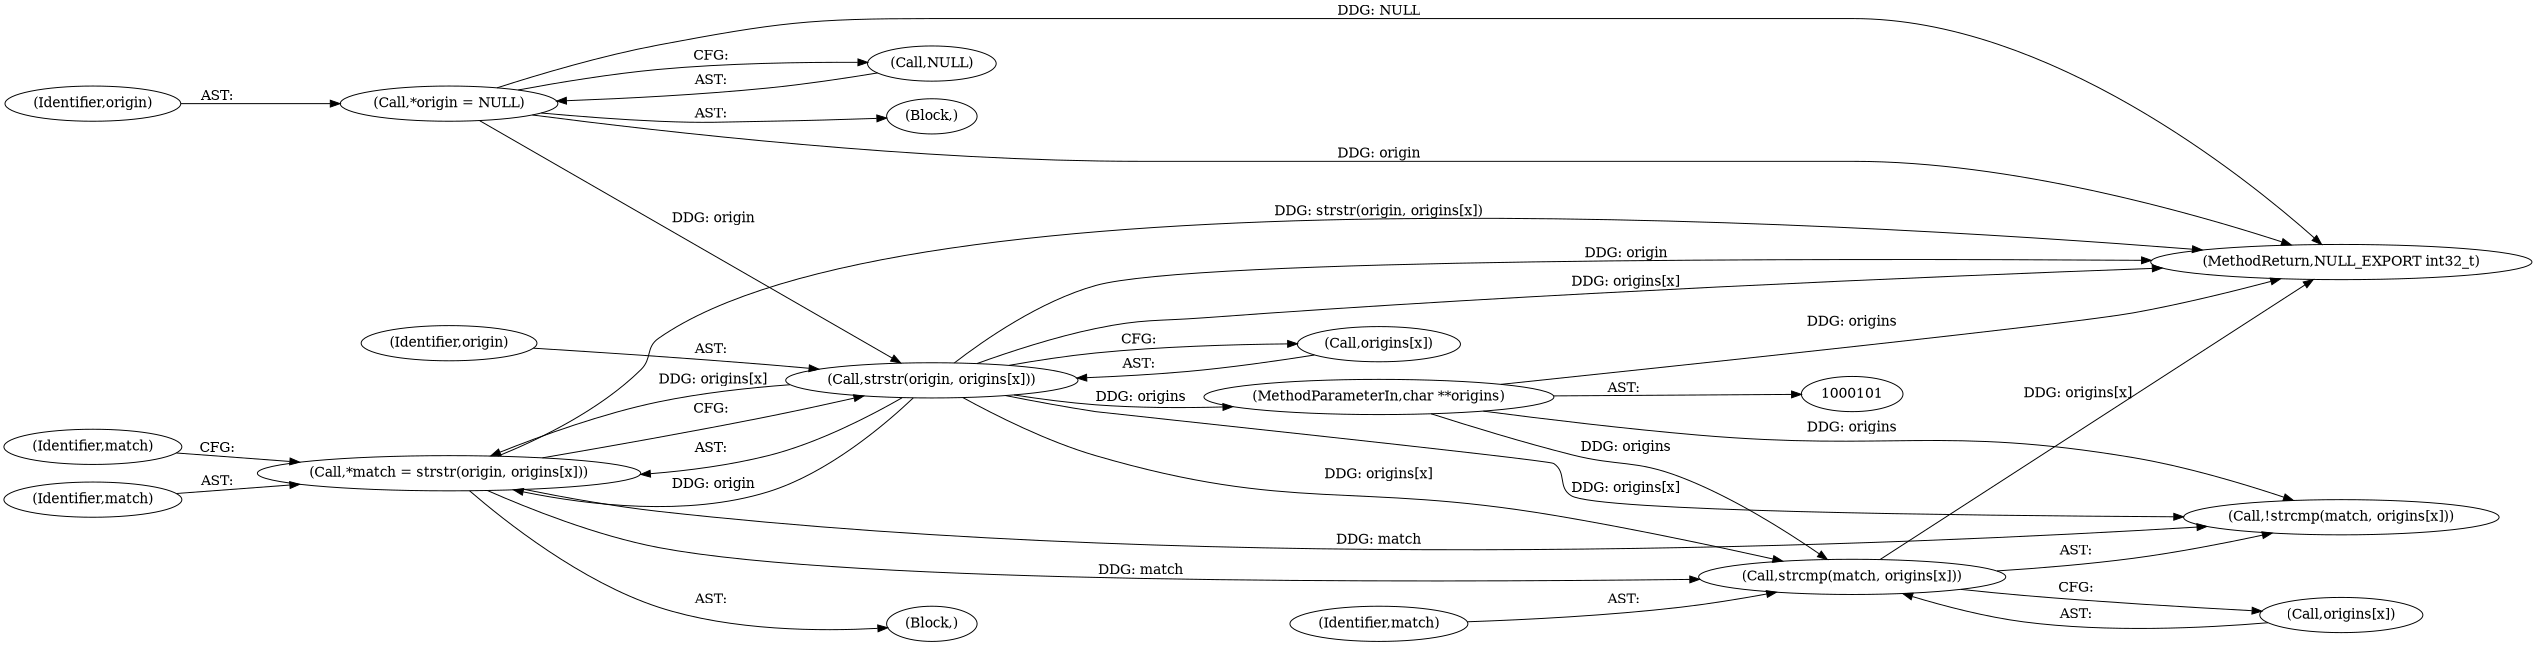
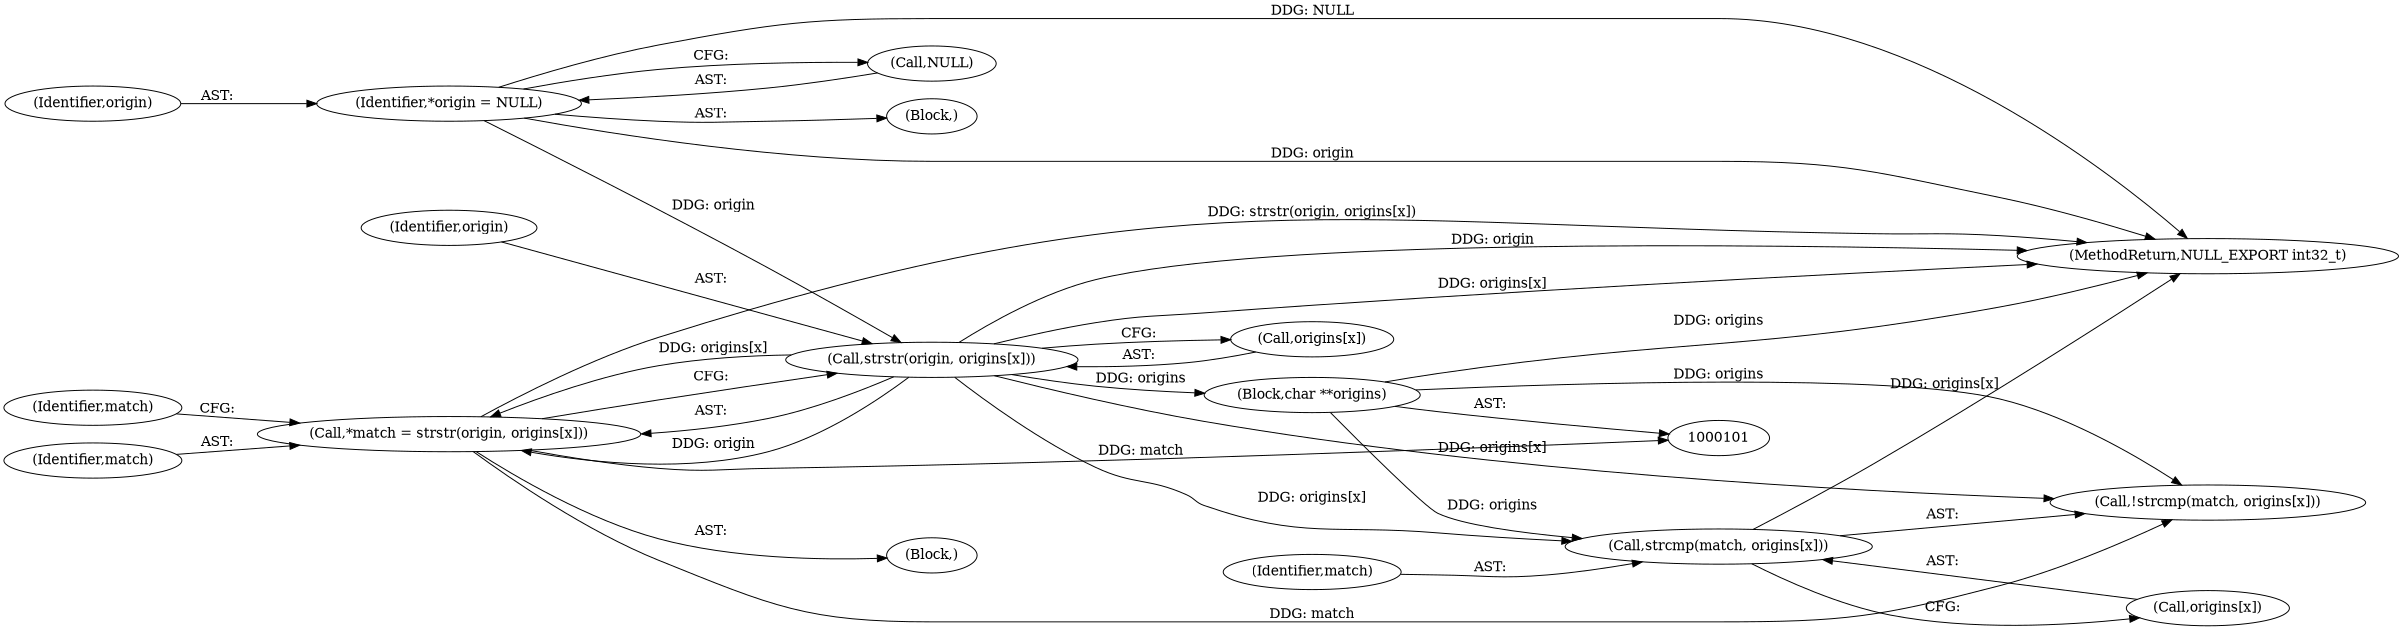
(449, 104) -> (449, 104)
(1379, 397) -> (1312, 395)
(1083, 577) -> (1065, 462)
